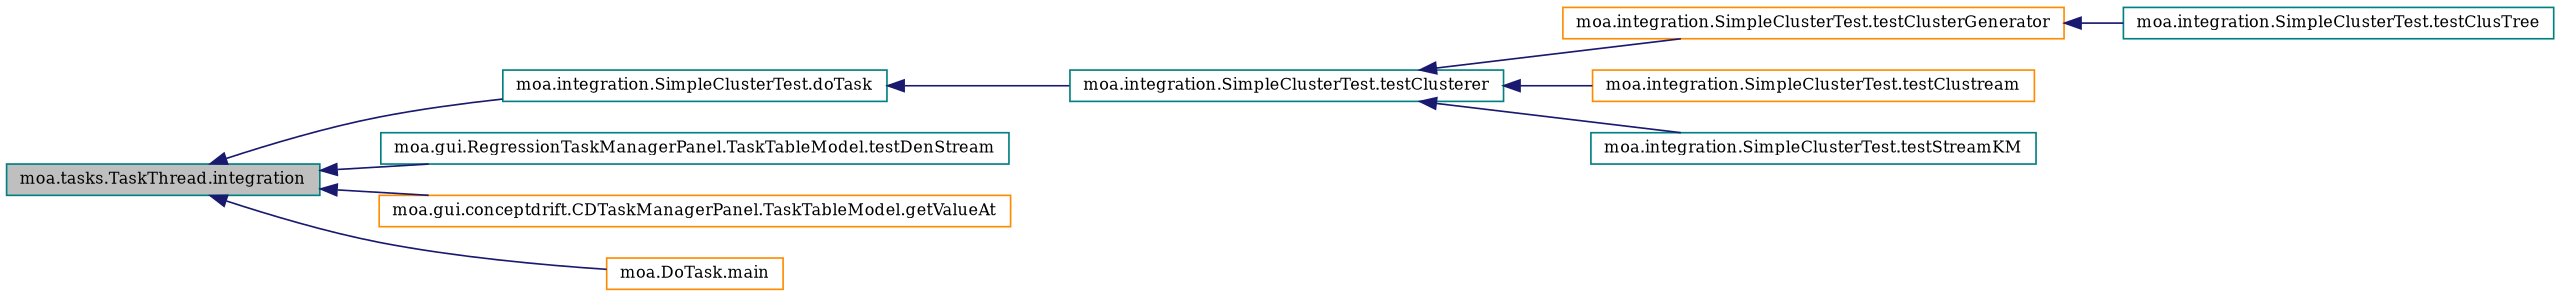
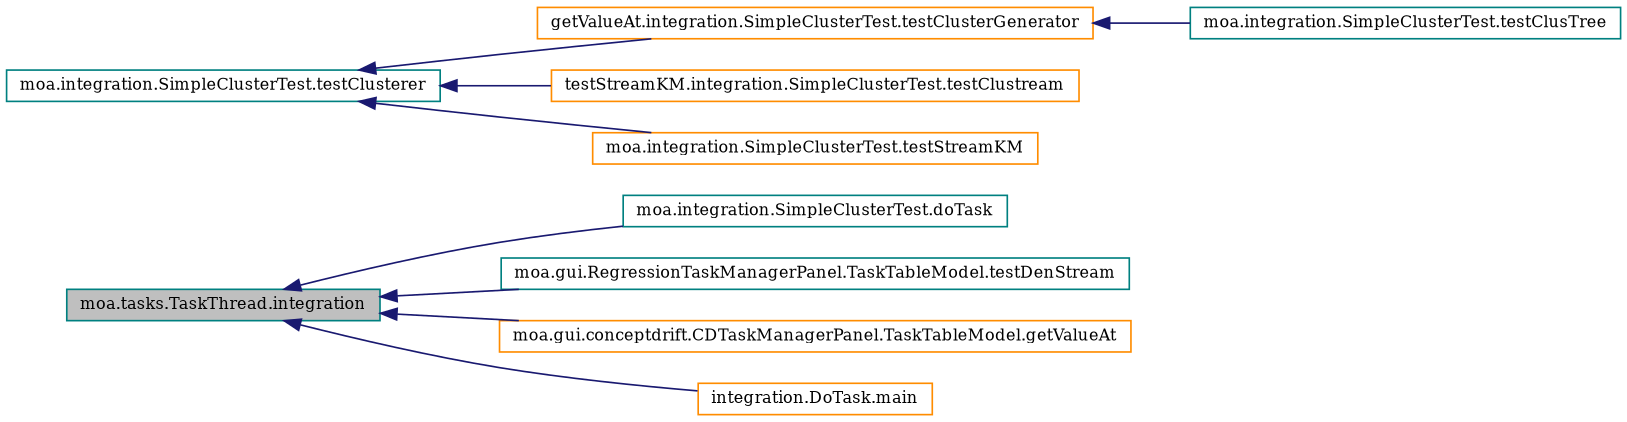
(1813, 23) -> (815, 23)
(987, 86) -> none
(1813, 86) -> (815, 86)
(1813, 148) -> (815, 148)
(695, 274) -> (815, 399)
